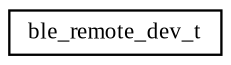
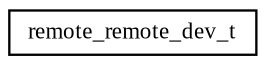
(115, 33) -> (133, 33)
